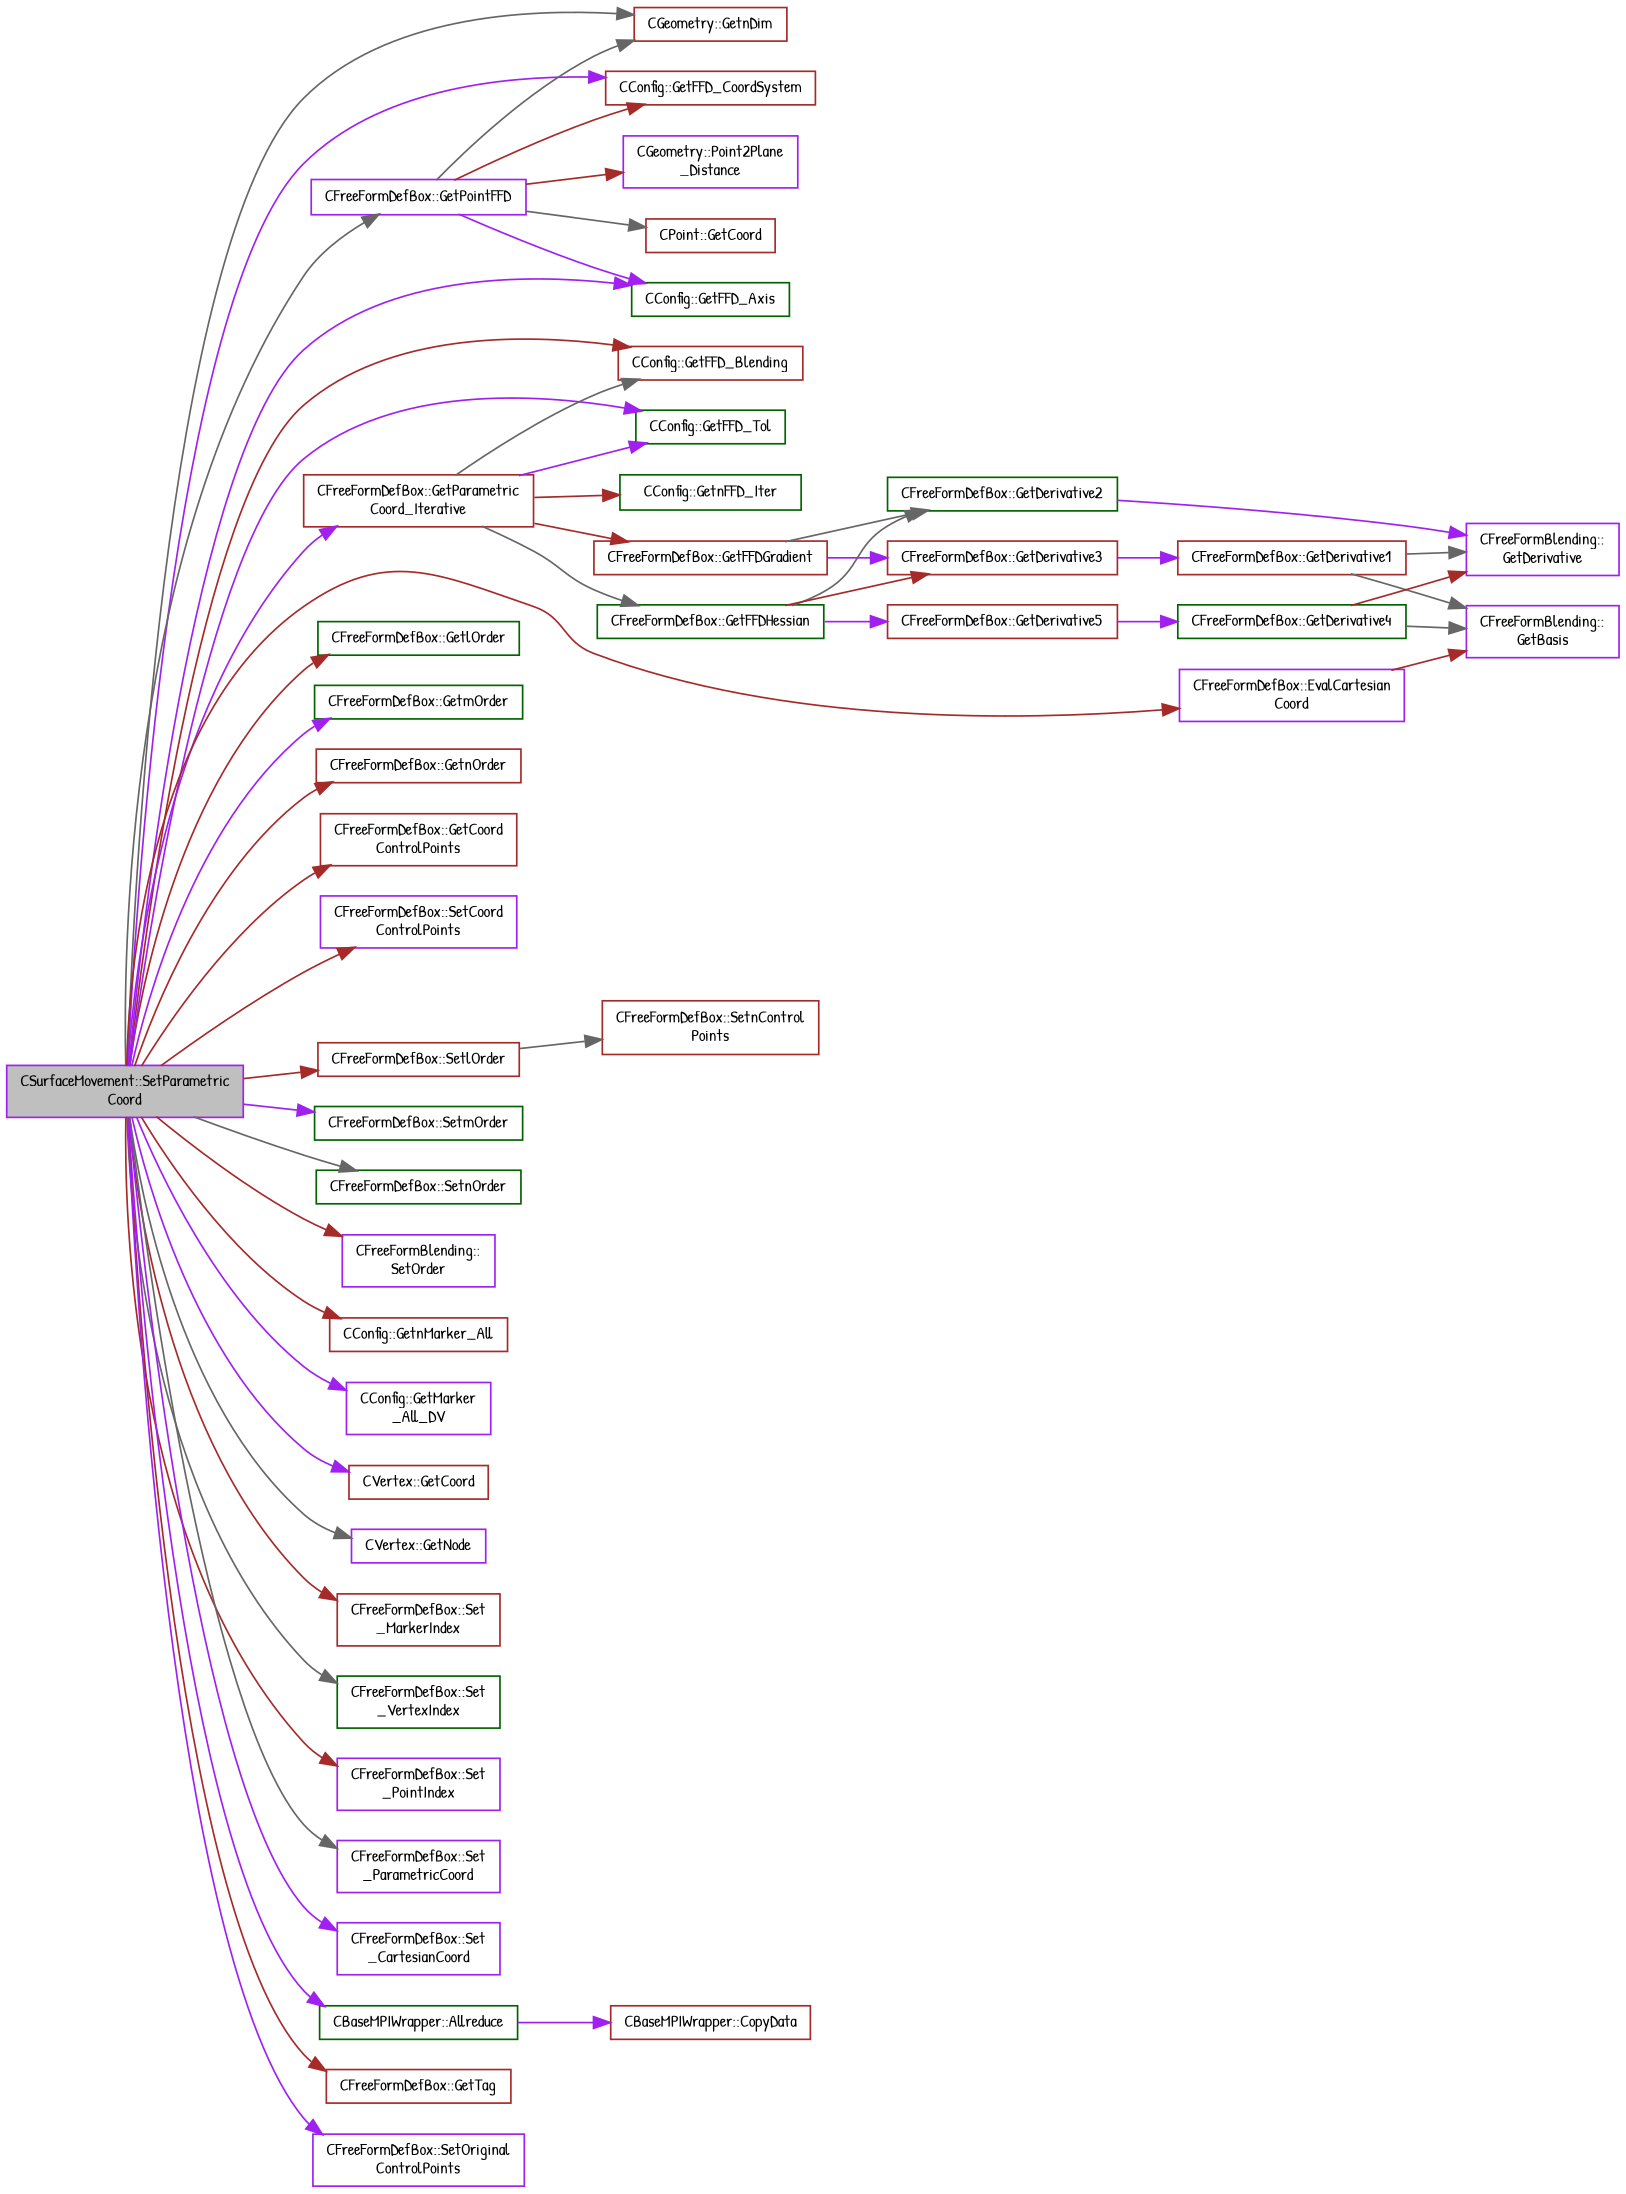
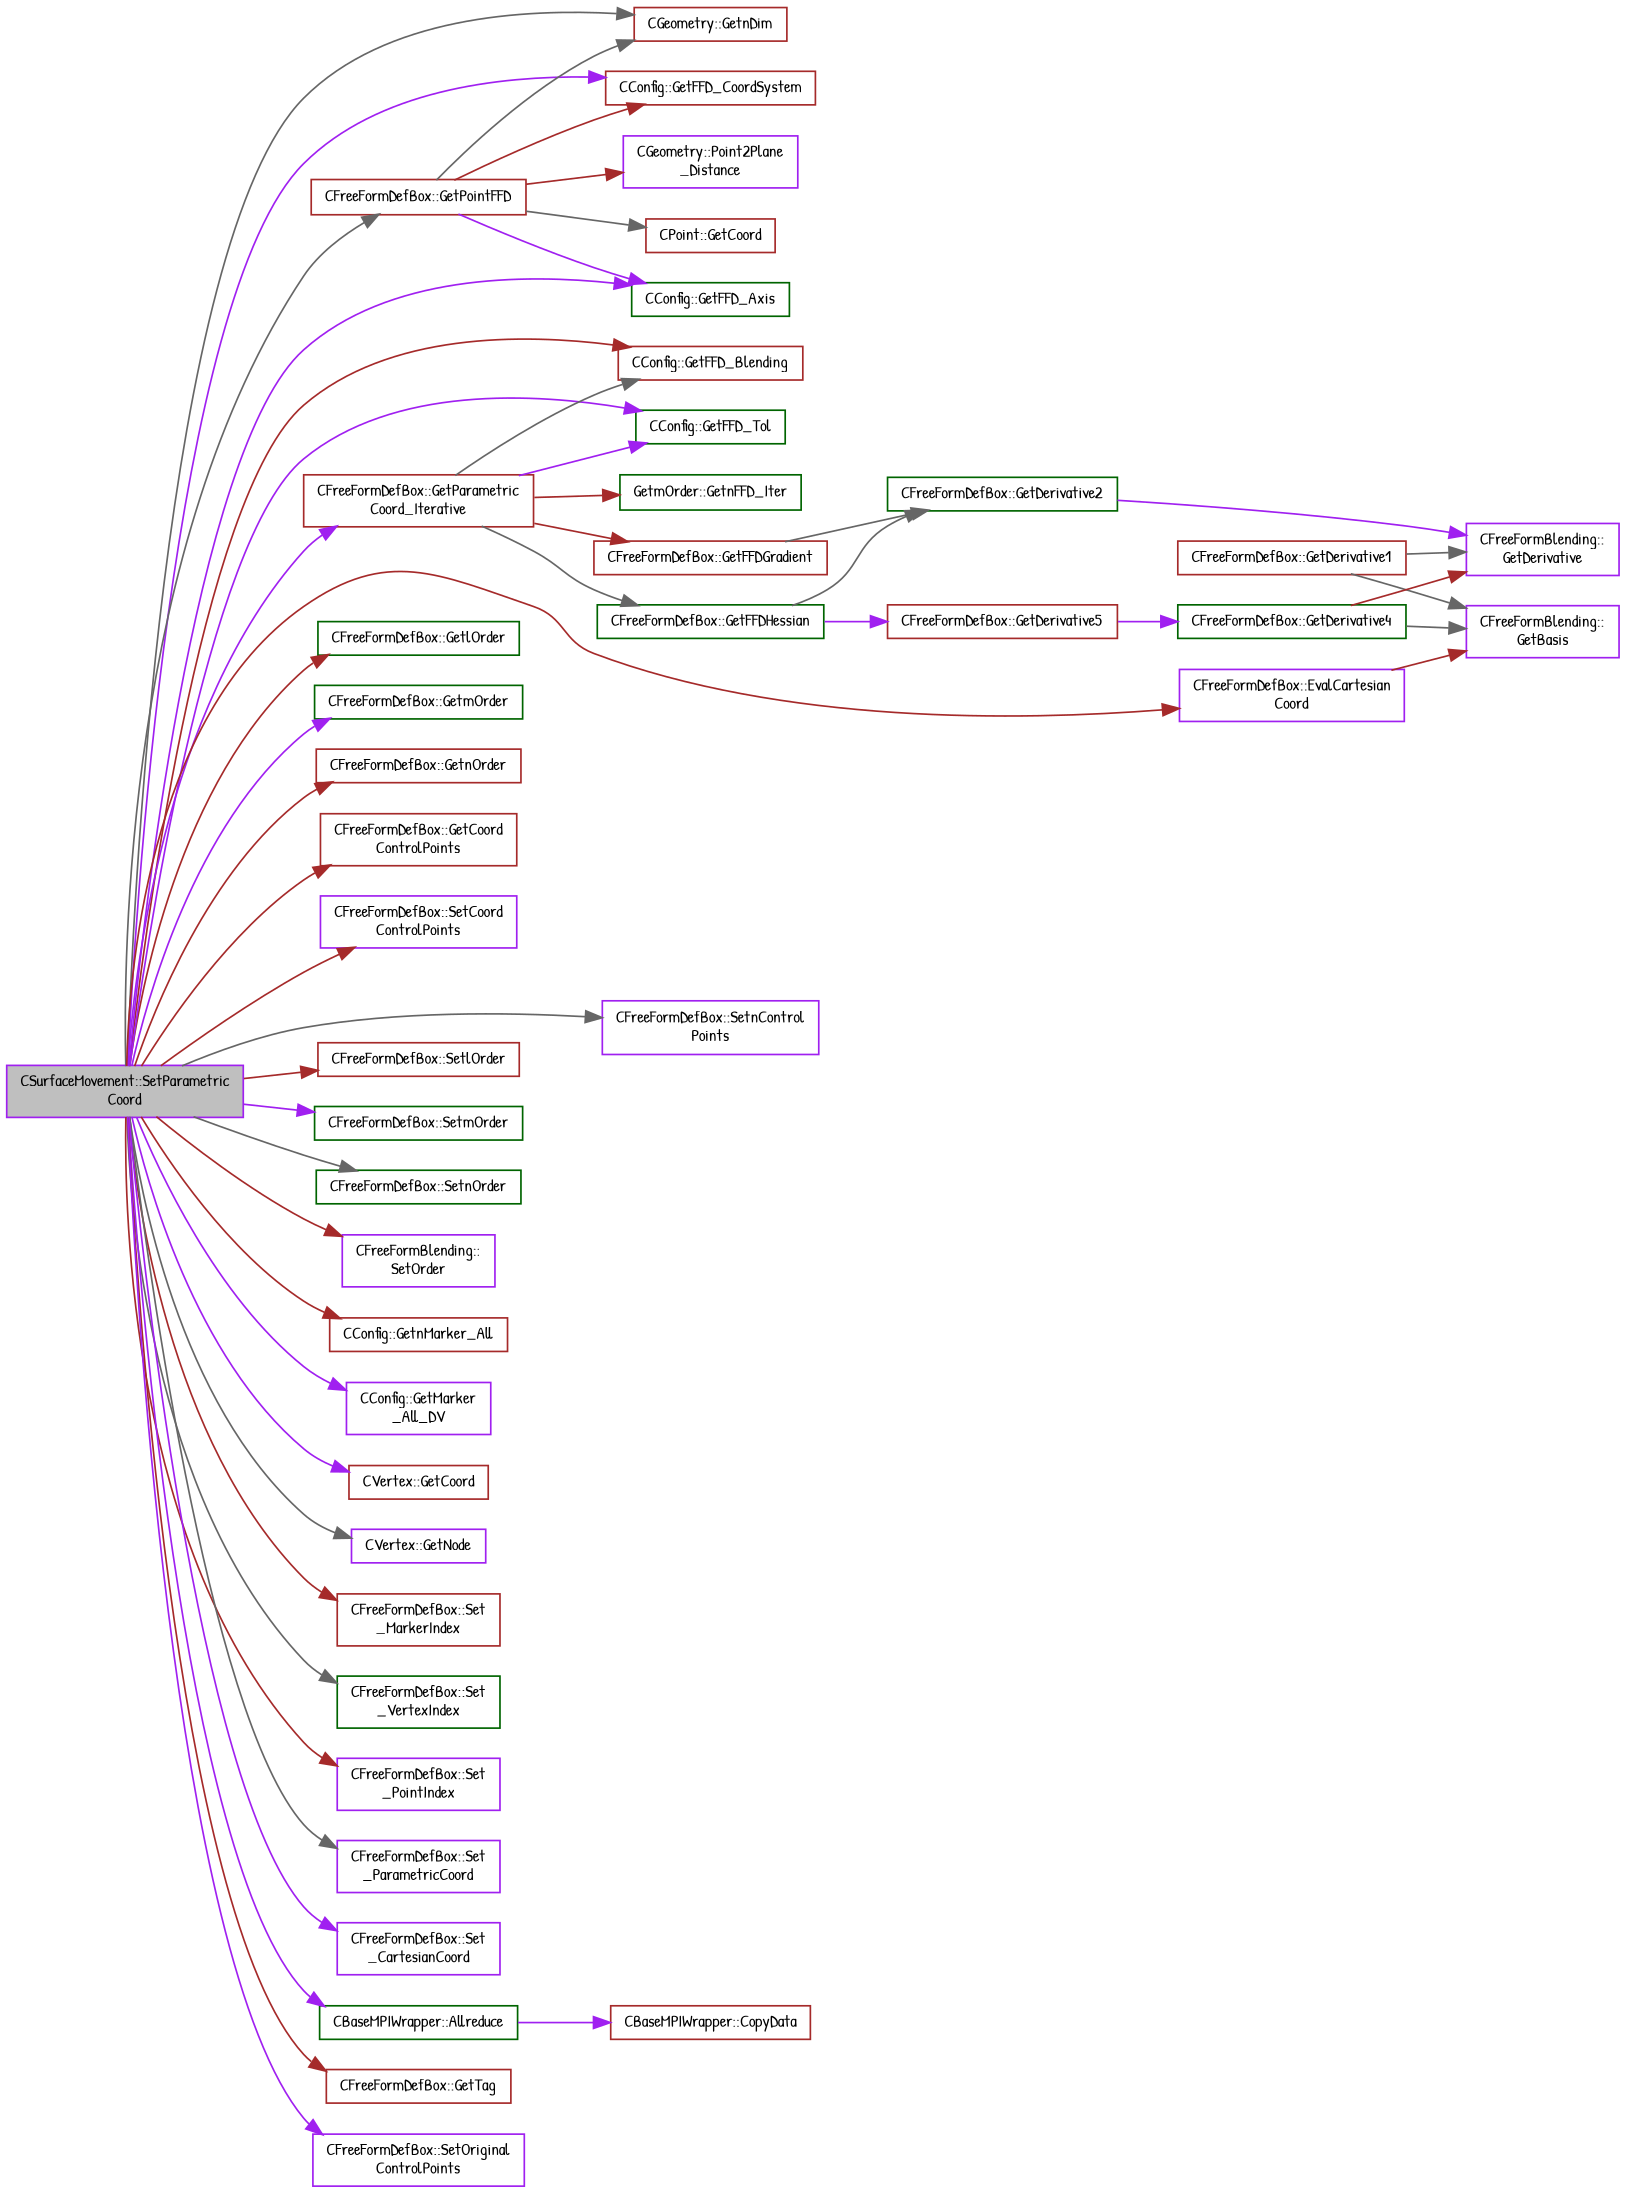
(419, 197) -> (419, 197)
(711, 492) -> (711, 492)
(1002, 558) -> none
(711, 1028) -> (711, 1028)
(552, 1045) -> (380, 1018)
